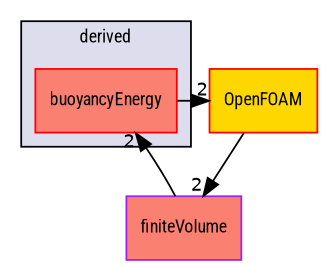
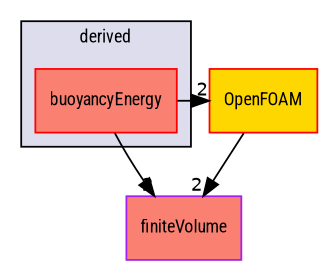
(161, 172) -> (129, 158)
